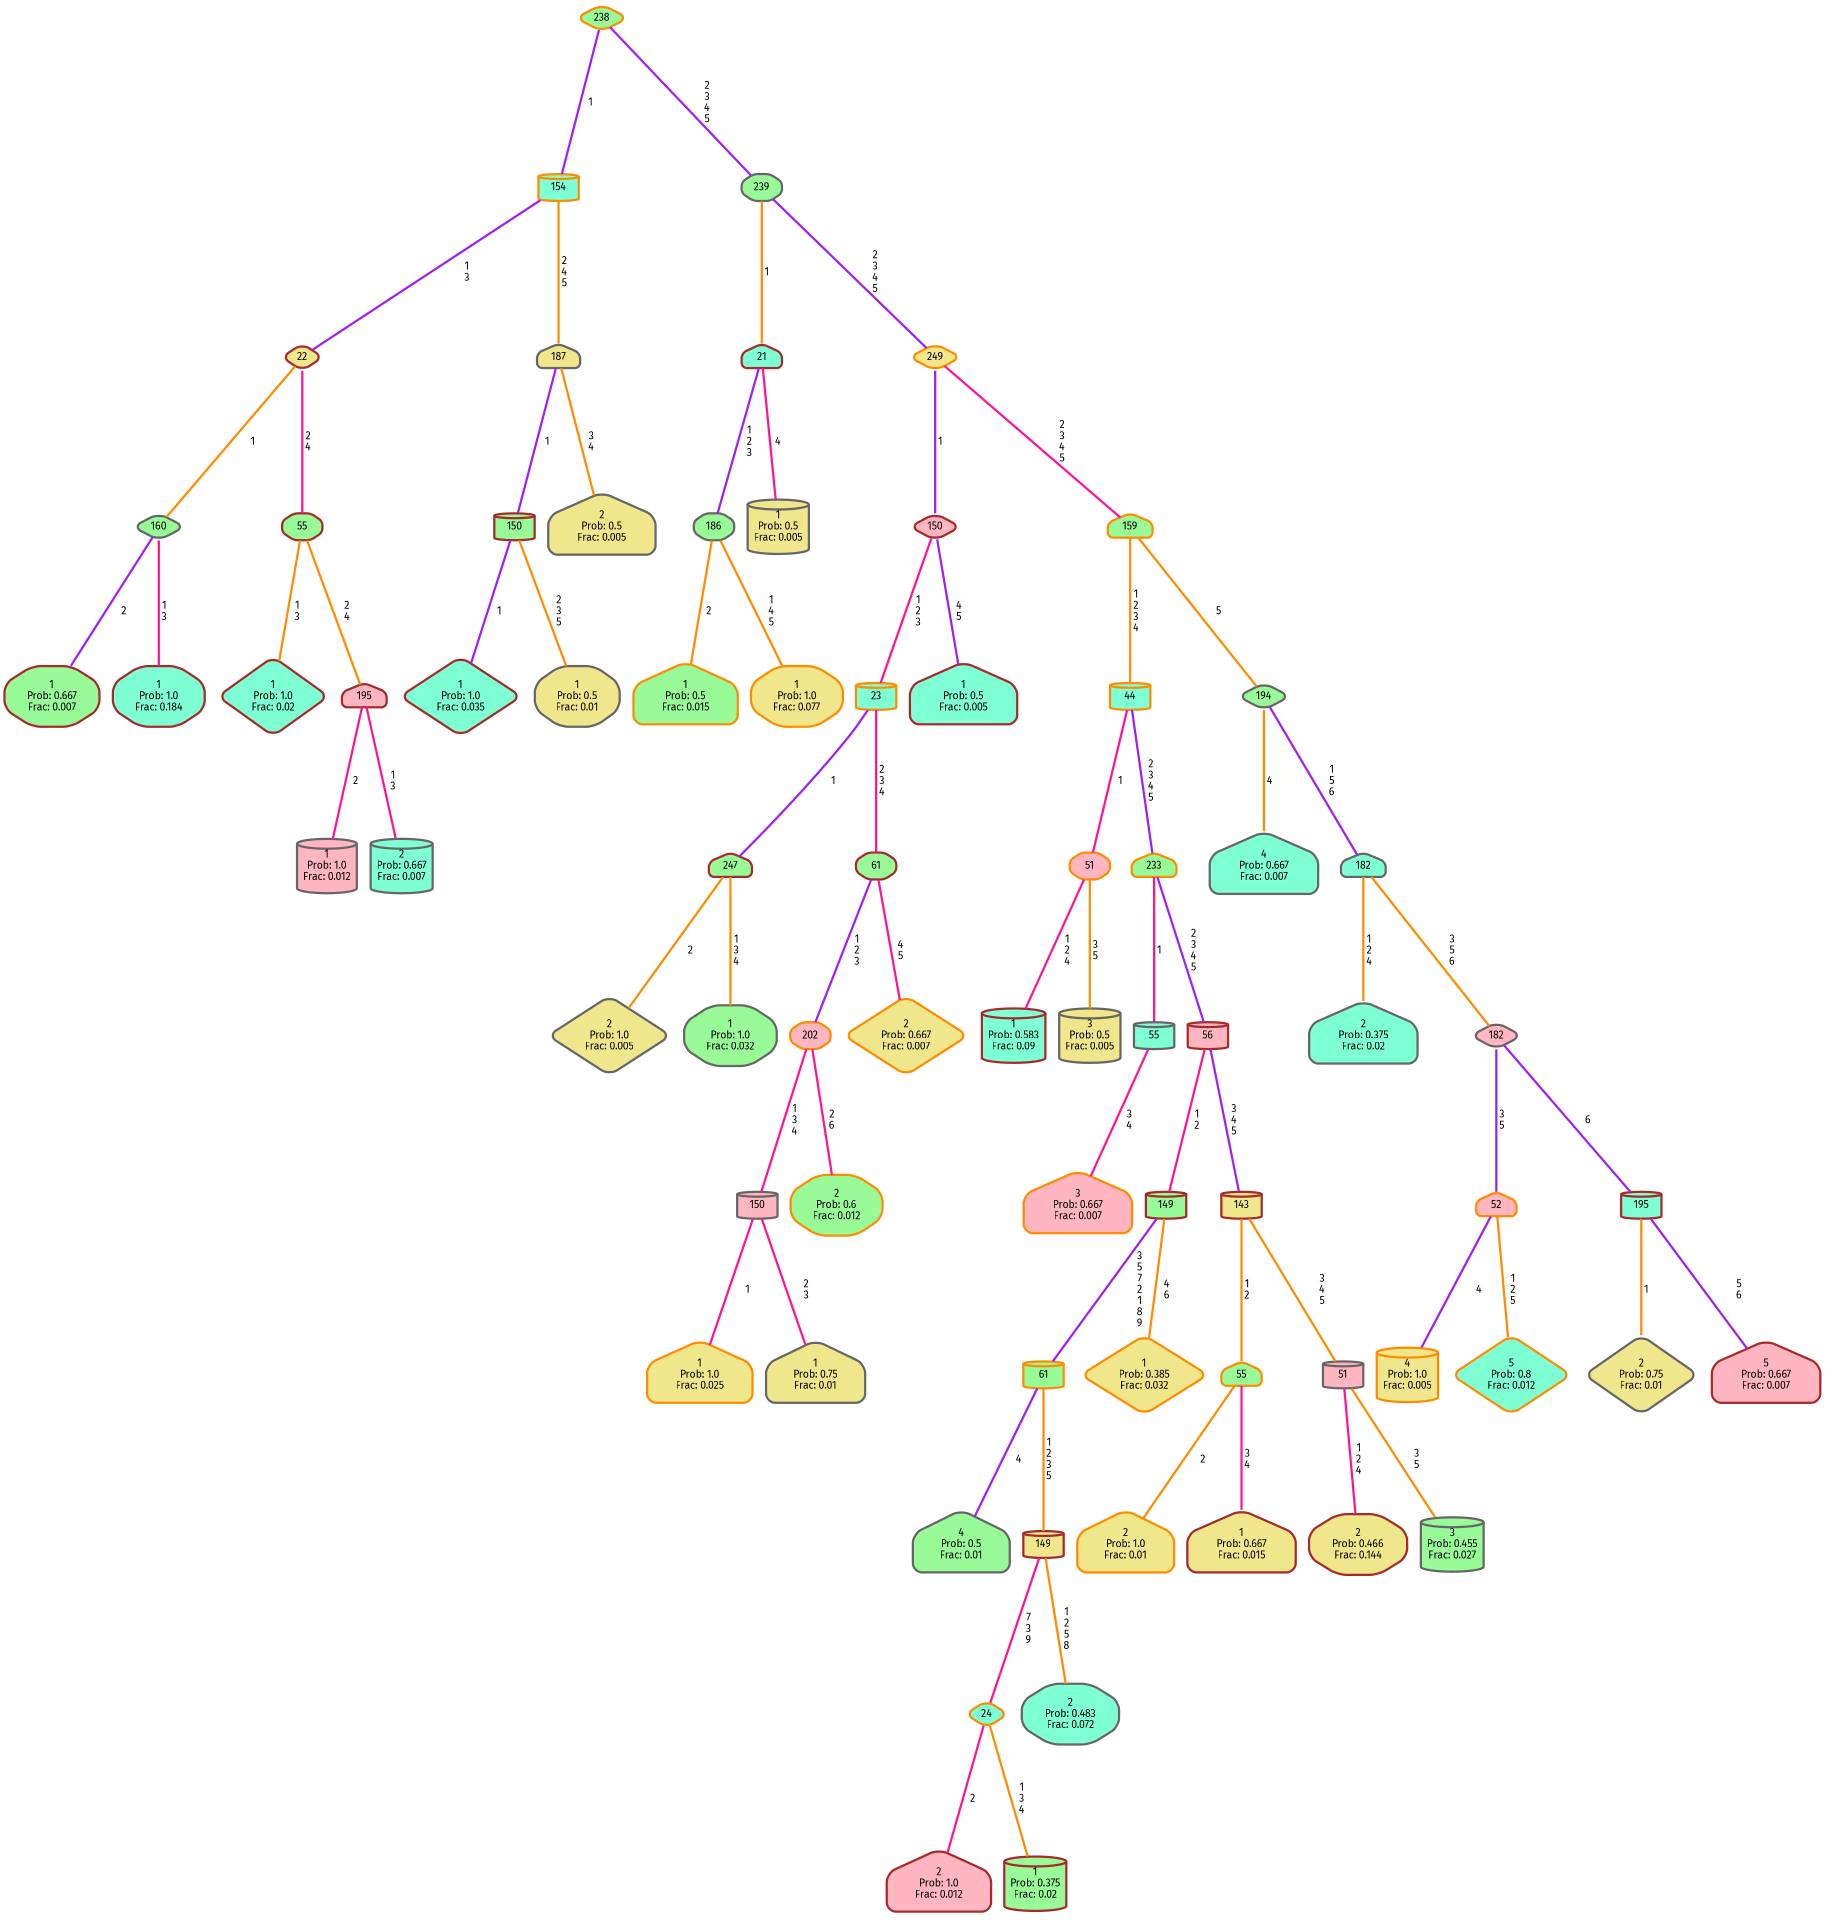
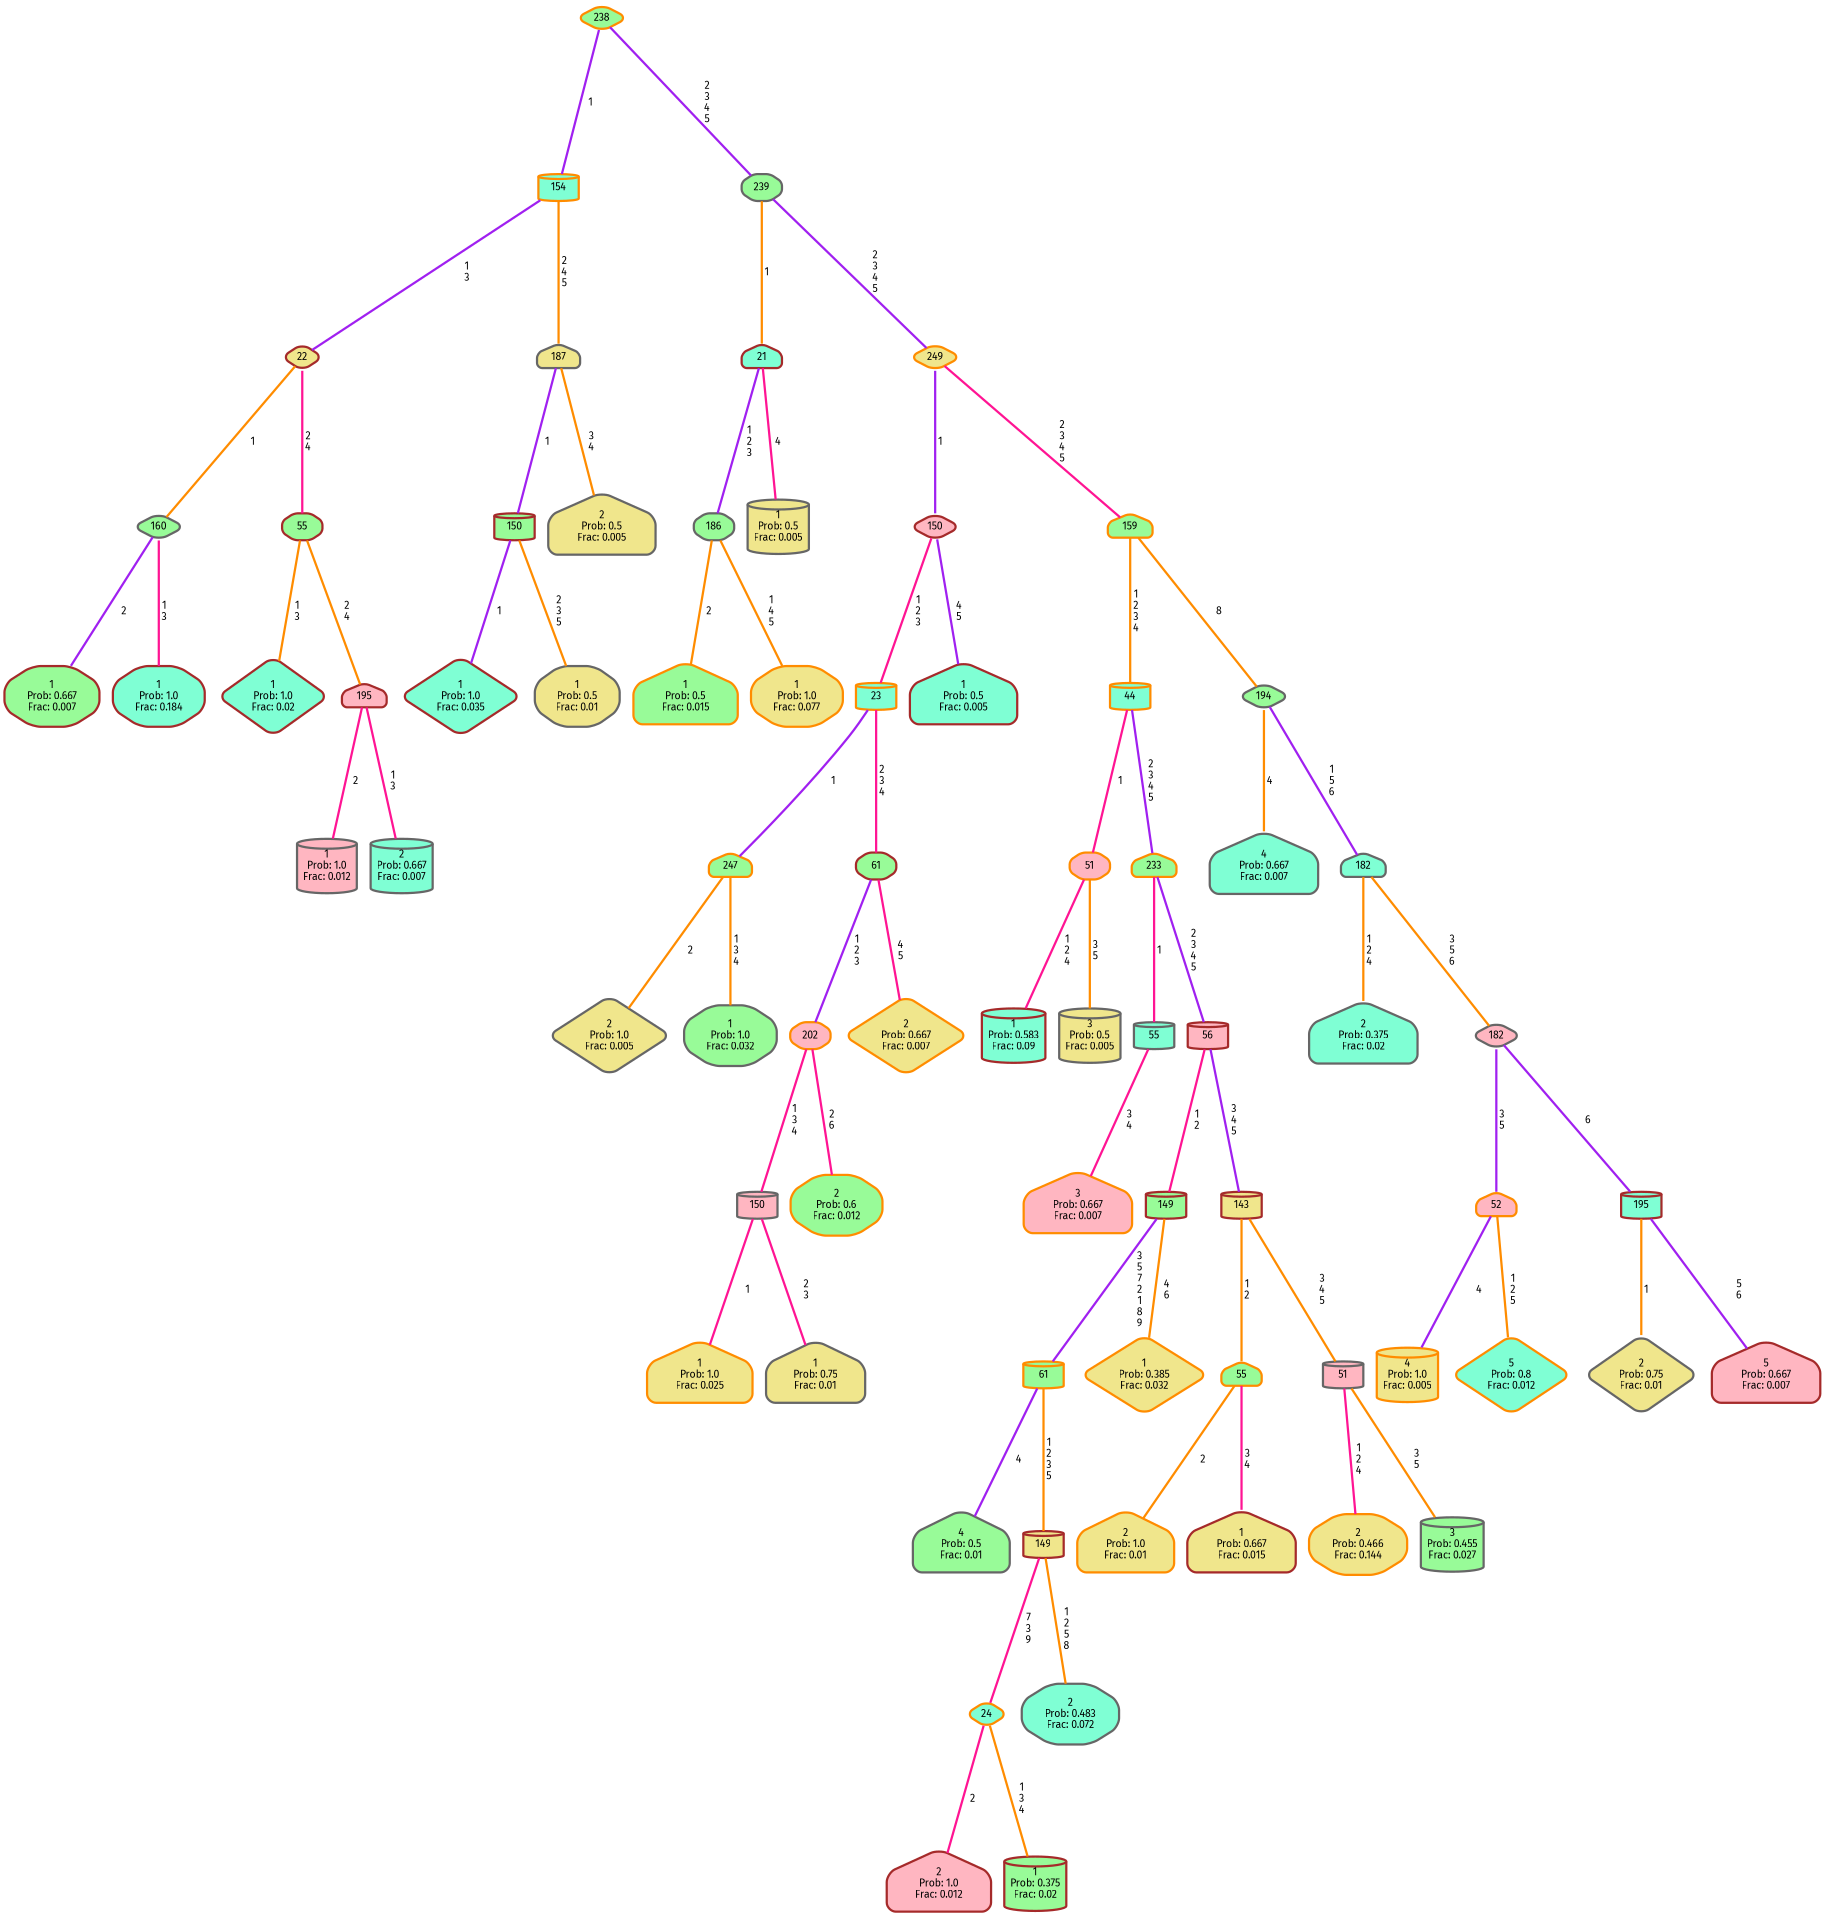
(1217, 612) -> (1218, 612)
(730, 866) -> (730, 866)
(1358, 1544) -> (1358, 1544)
